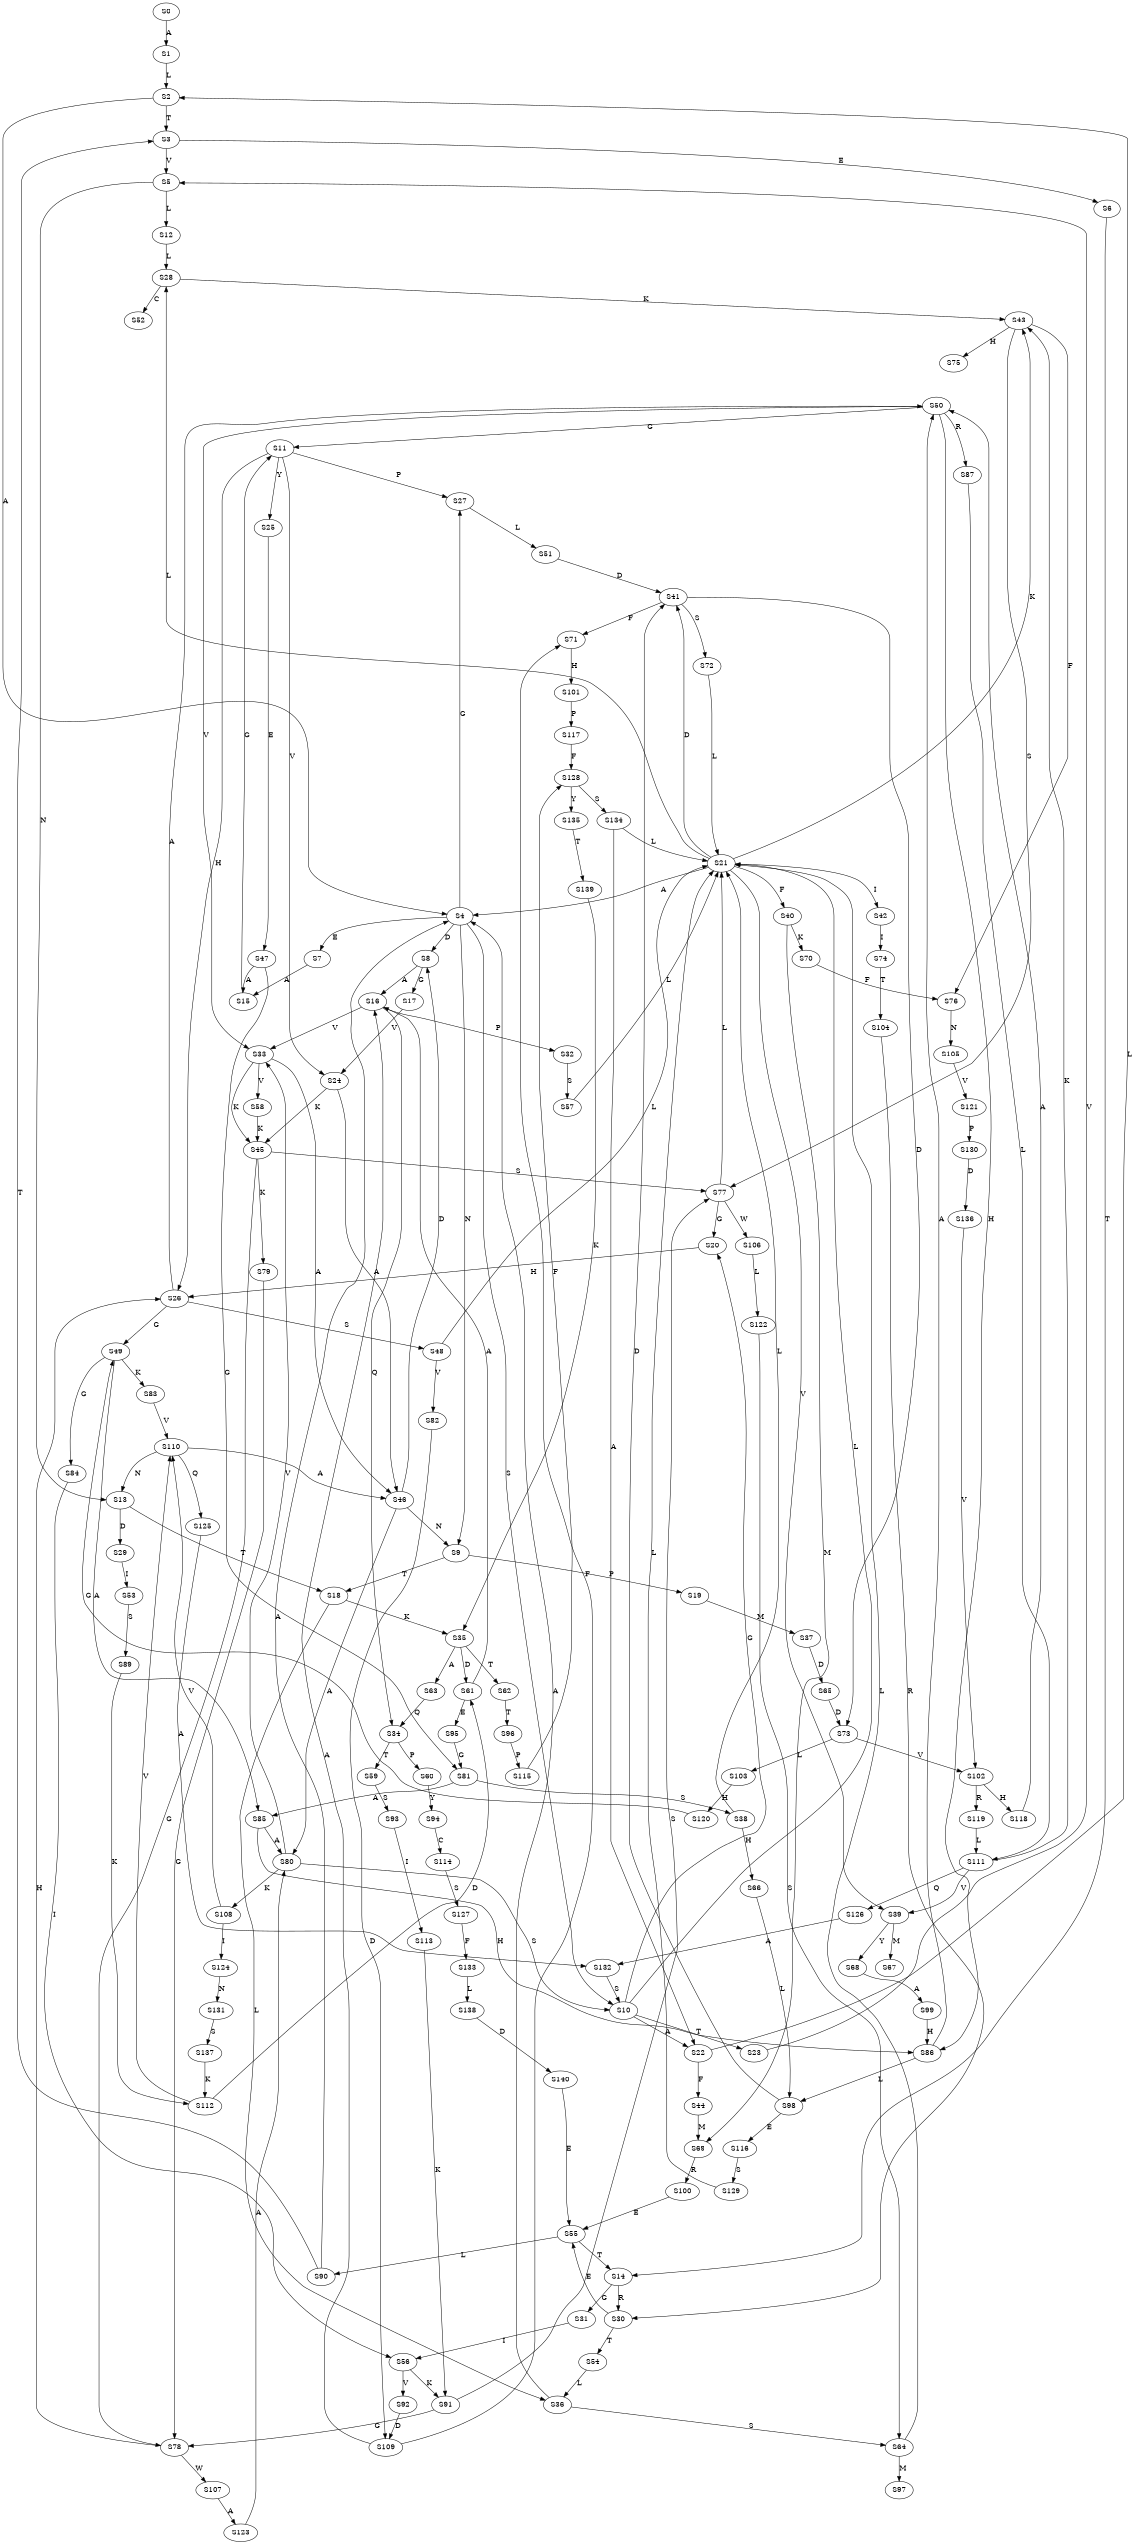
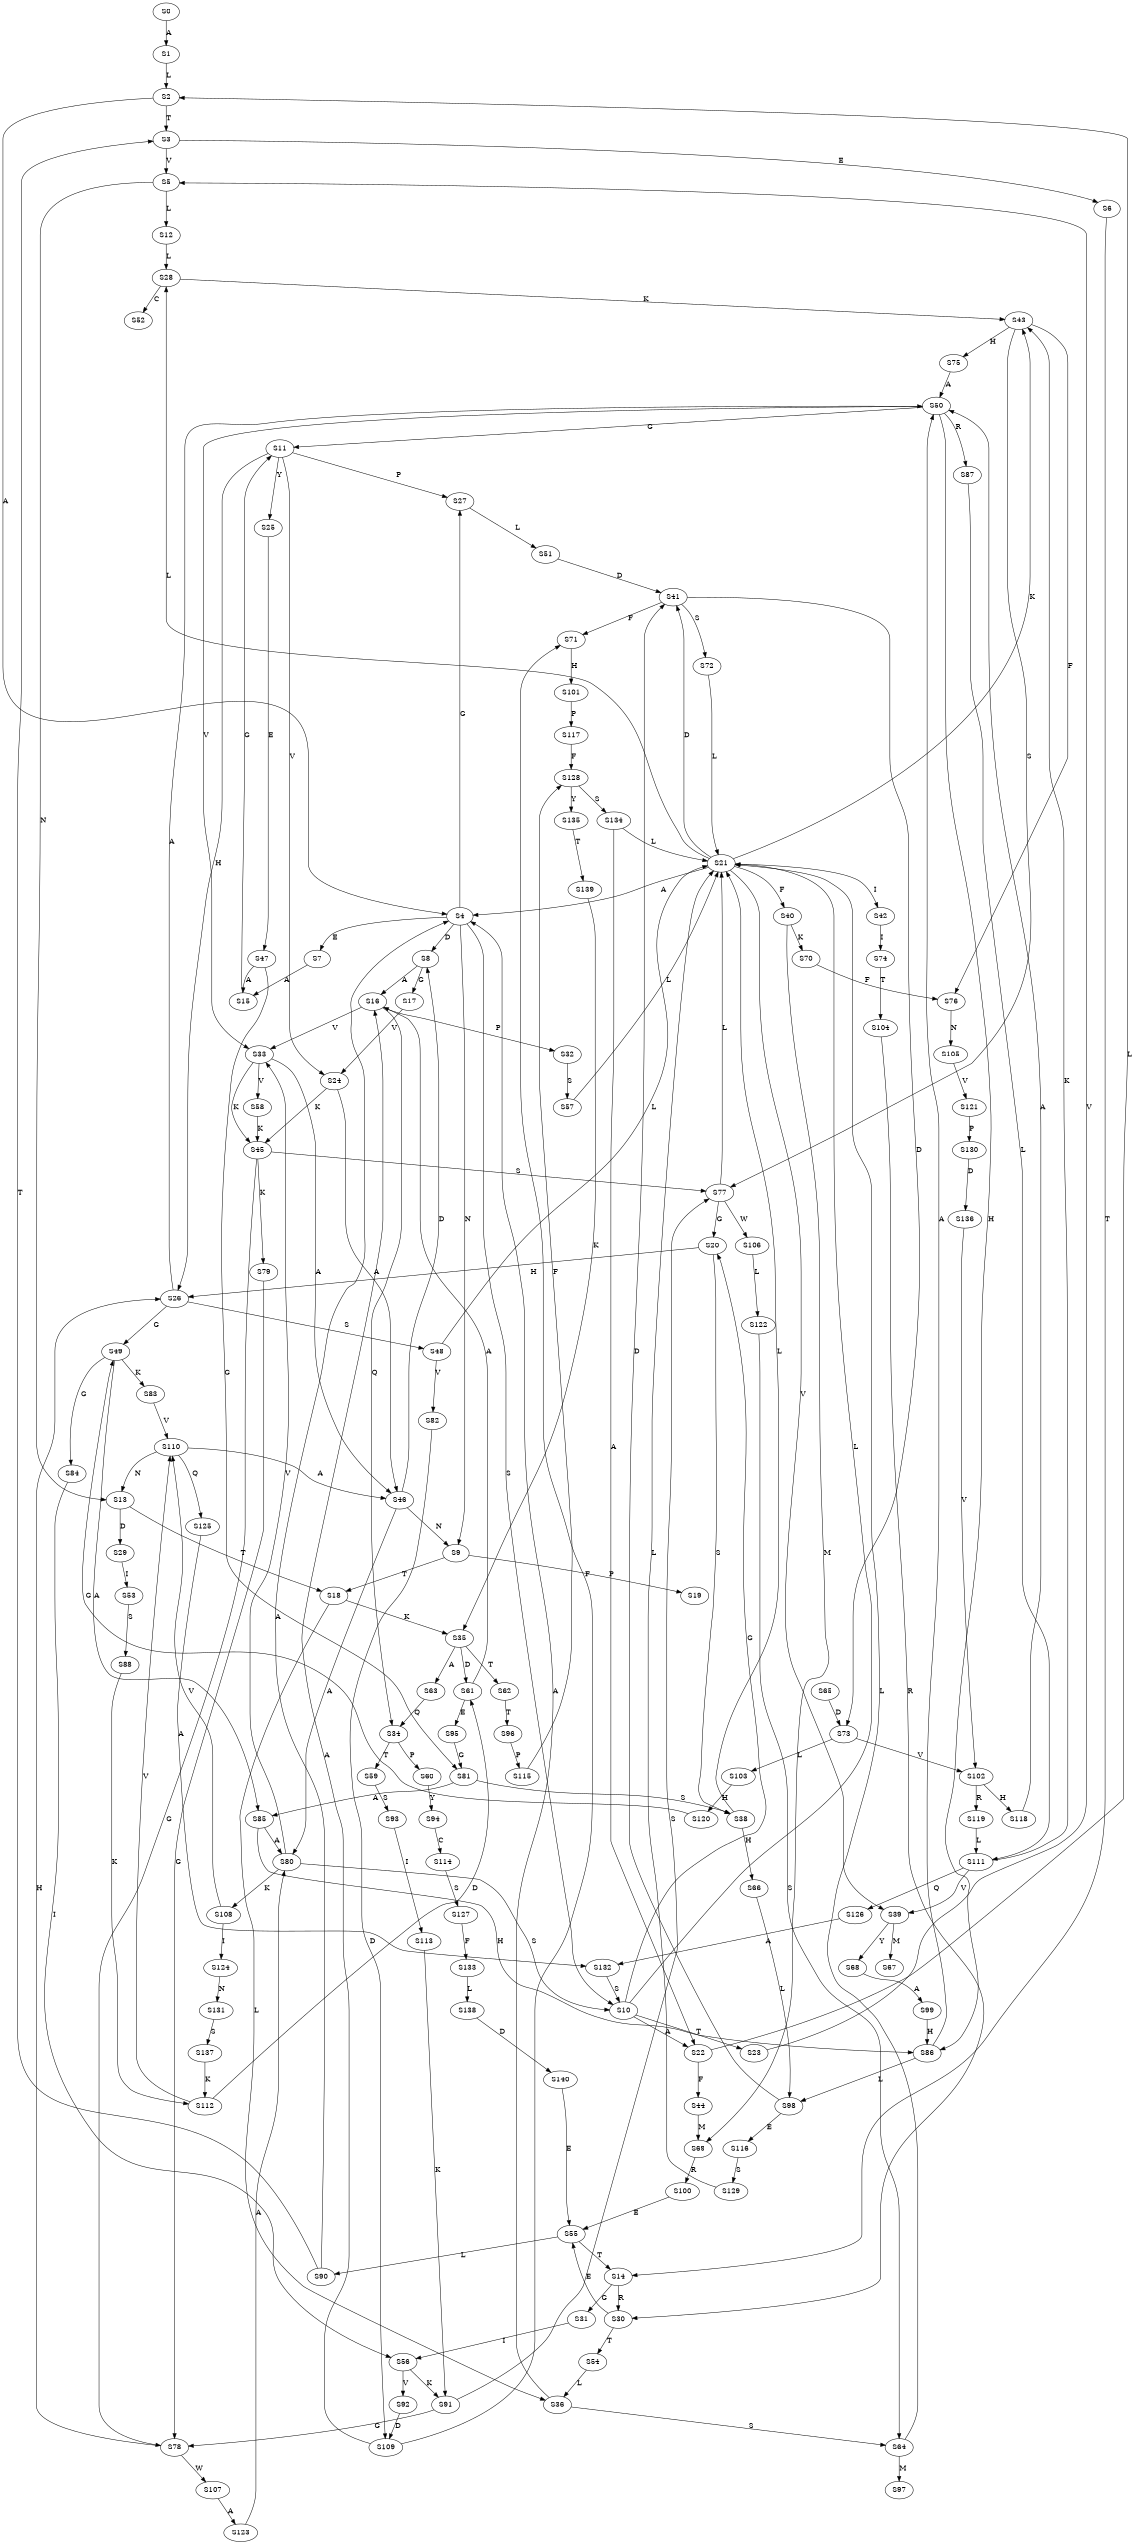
none -> (946, 382)
none -> (716, 1541)
(807, 1639) -> none
(125, 1665) -> (125, 1665)
